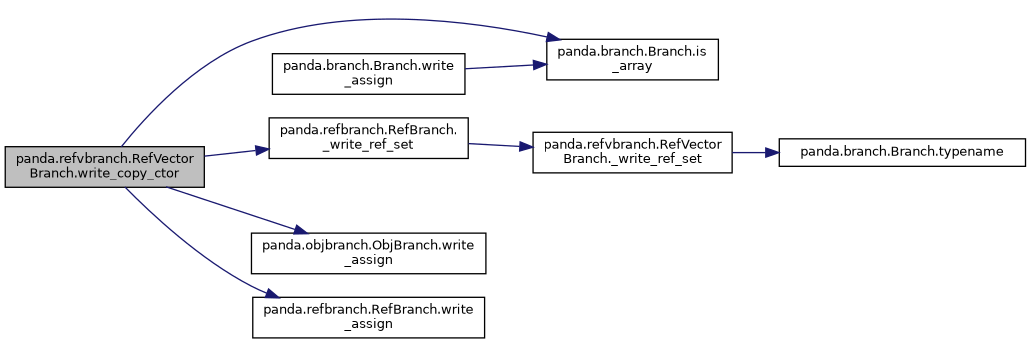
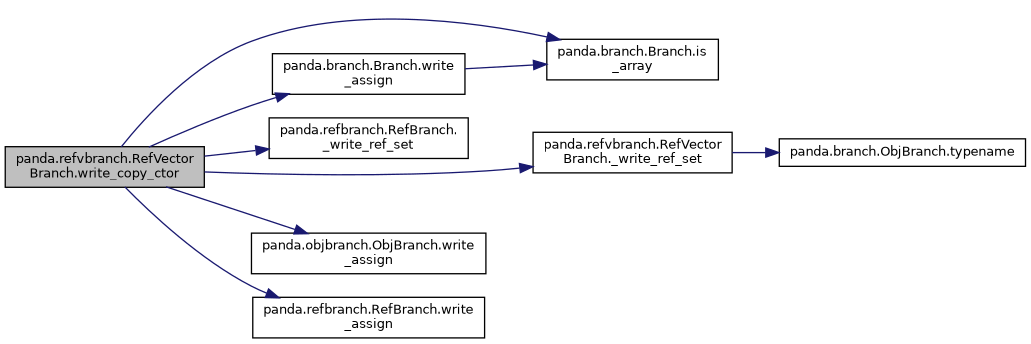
none -> (212, 120)
(494, 145) -> (362, 175)
(902, 153) -> (902, 153)
